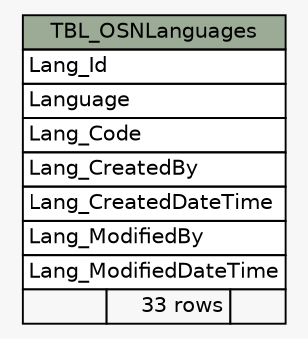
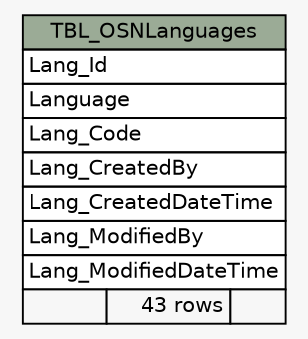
(183, 306) -> (183, 306)
